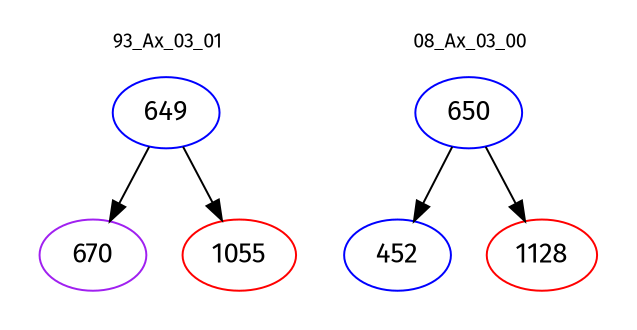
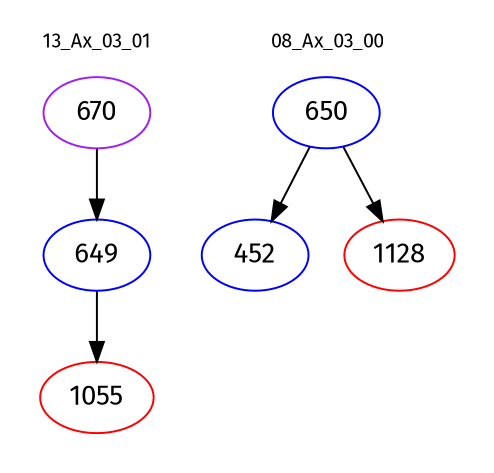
(168, 43) -> (97, 43)
(134, 175) -> (97, 174)
